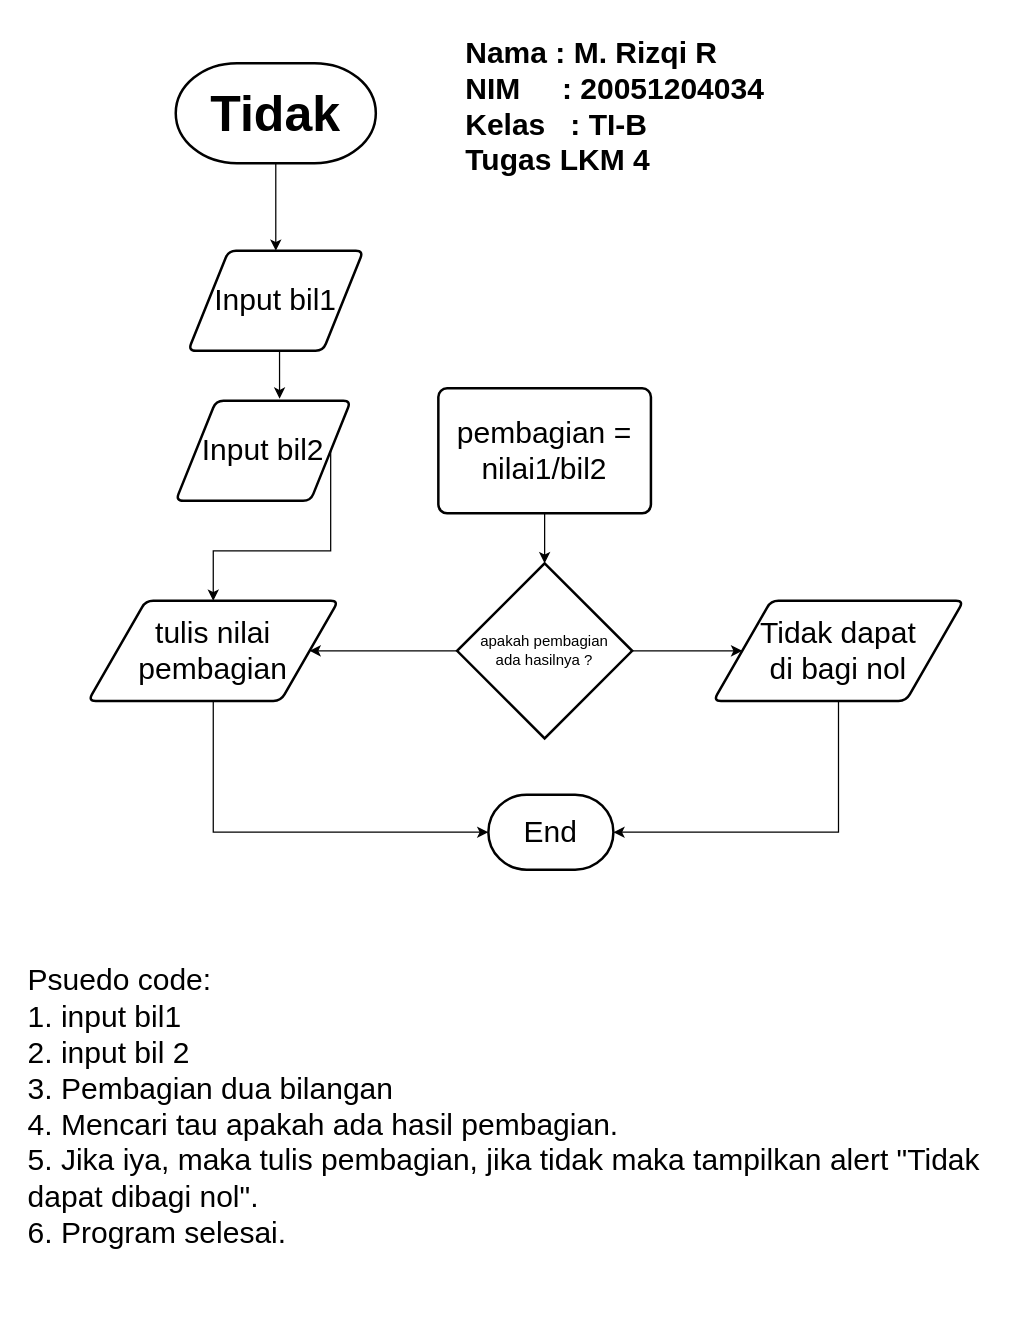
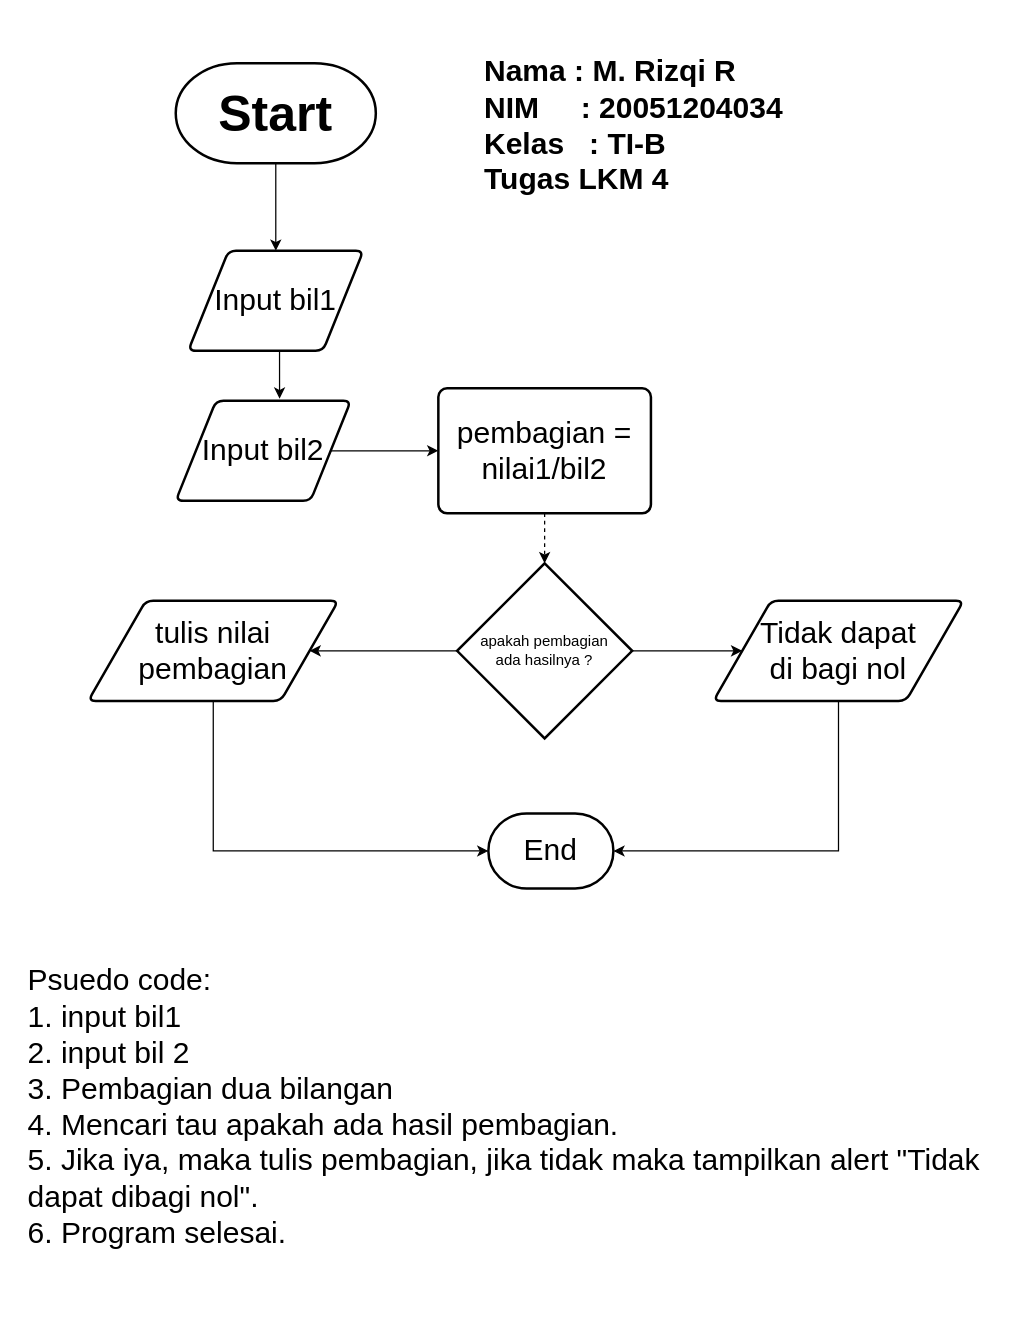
(710, 107) -> (729, 126)
(276, 113) -> (276, 113)
(544, 533) -> (544, 533)
(301, 551) -> (380, 451)
(551, 832) -> (551, 851)
